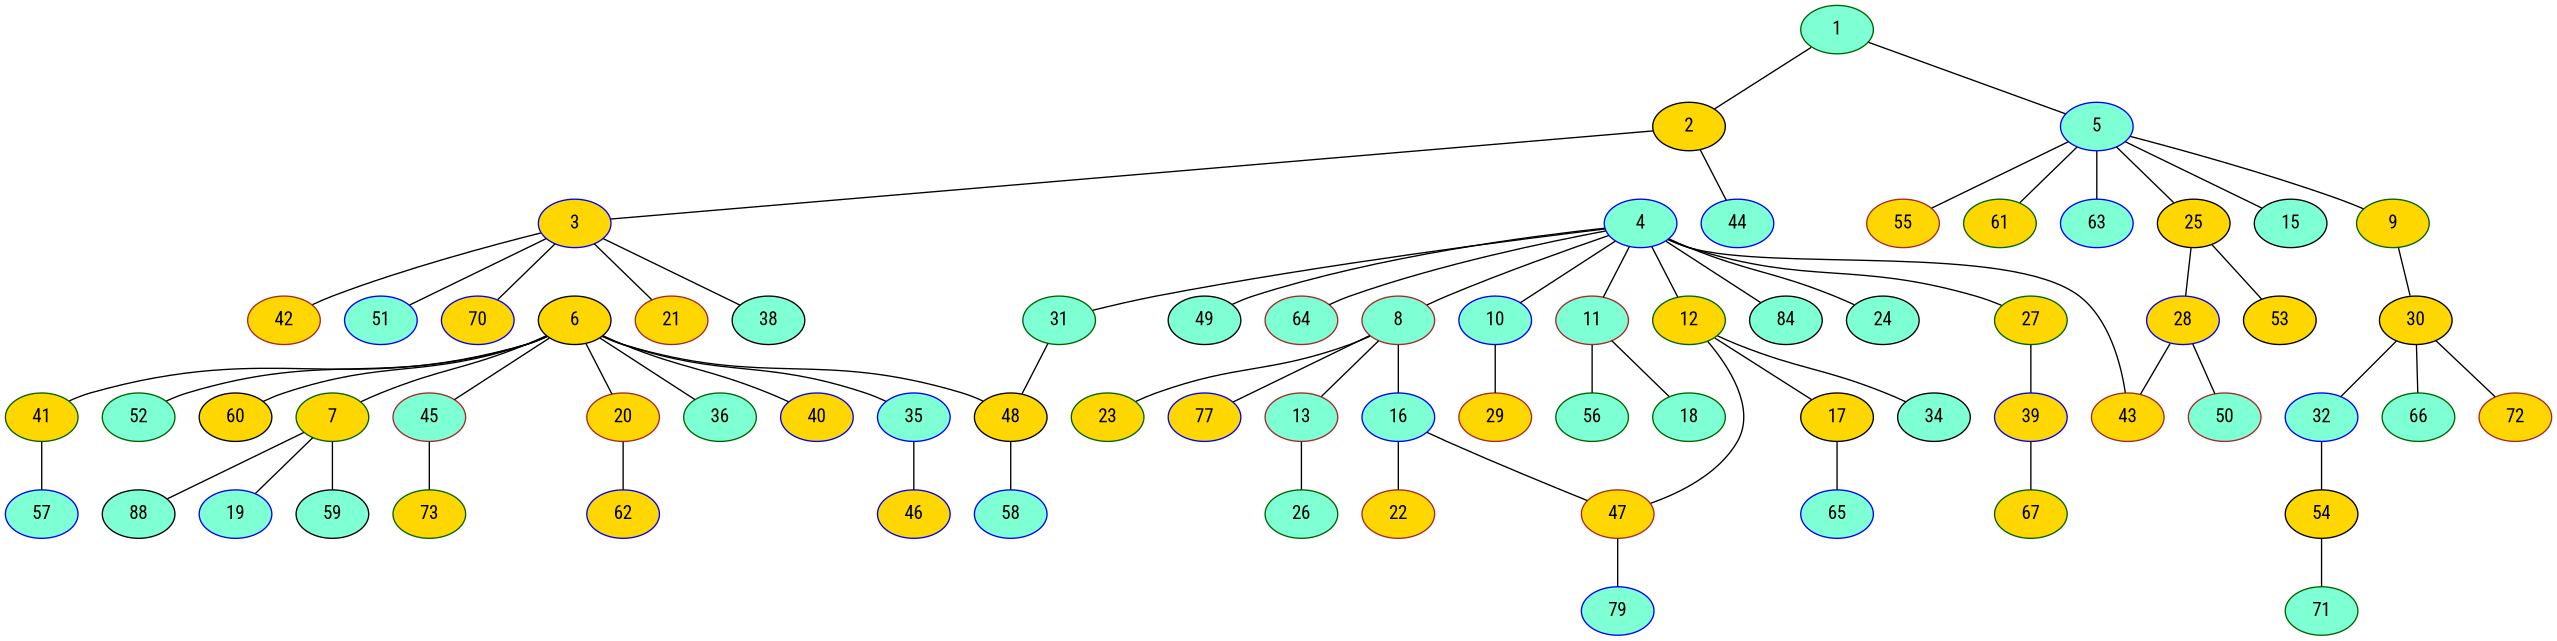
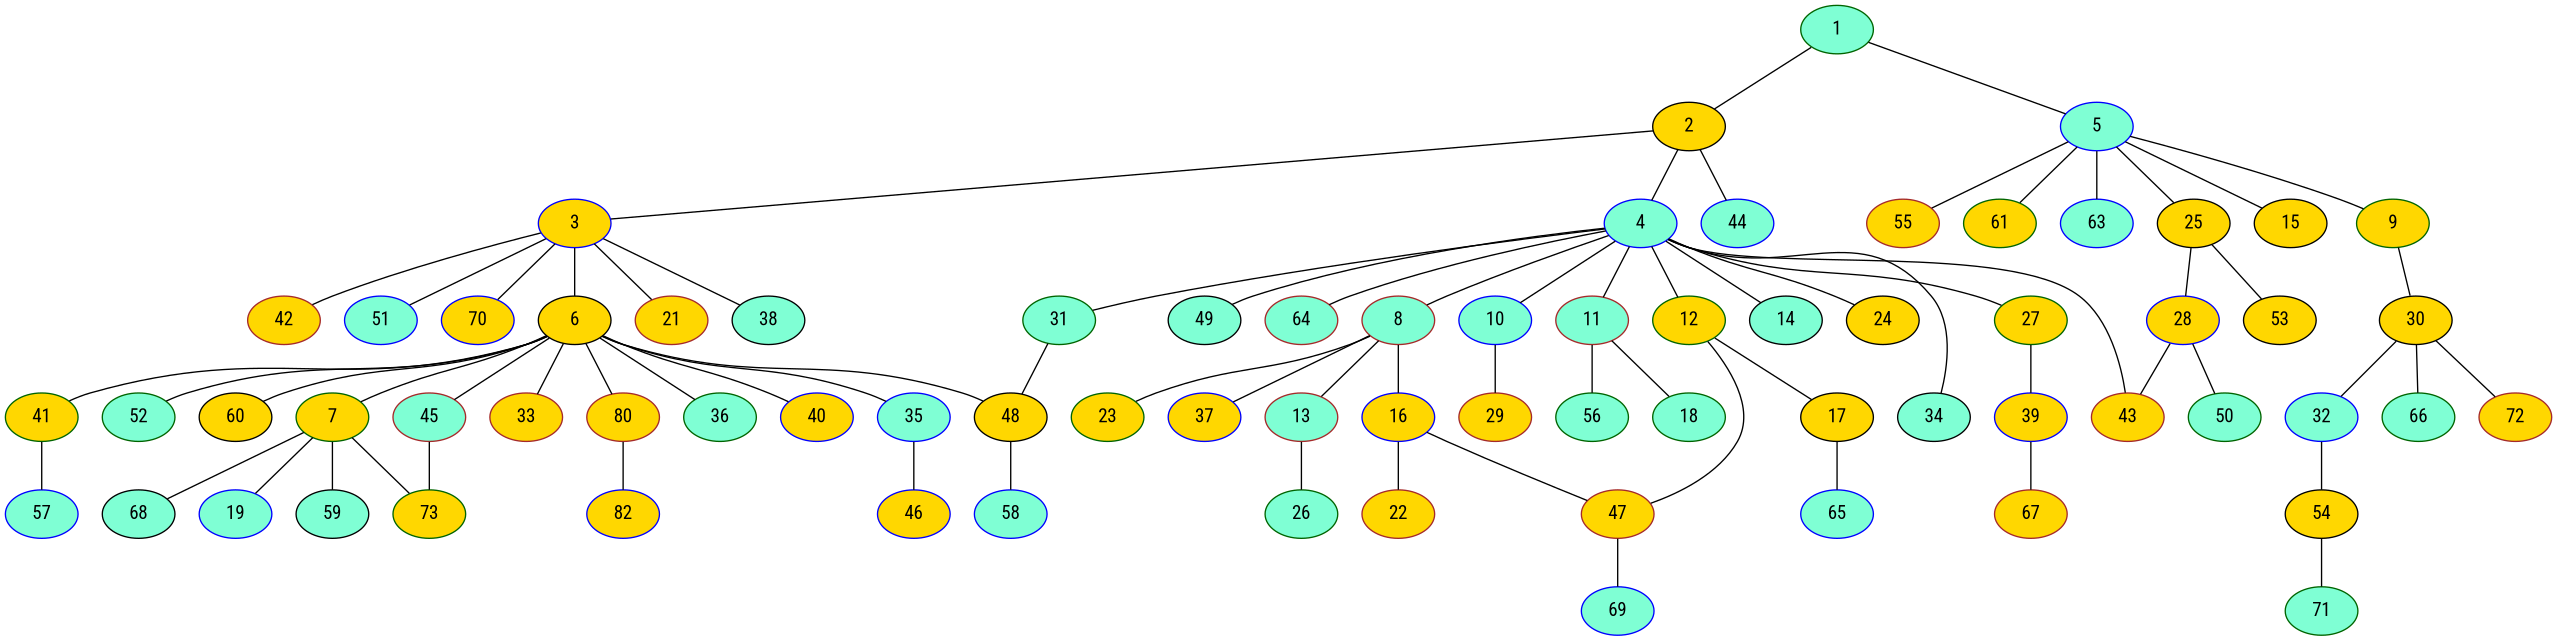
none -> (1665, 175)
(2291, 223) -> (2291, 223)
none -> (575, 272)
(1786, 320) -> (1786, 320)
(1883, 320) -> (1883, 320)
(1811, 369) -> (1929, 294)
none -> (526, 417)
(623, 417) -> (623, 417)
(1205, 417) -> (1205, 417)
(1398, 417) -> (1398, 417)
(2225, 417) -> (2225, 417)
none -> (381, 466)
(139, 514) -> (139, 514)
(623, 514) -> (623, 514)
(2031, 514) -> (2031, 514)
(1618, 611) -> (1618, 611)
